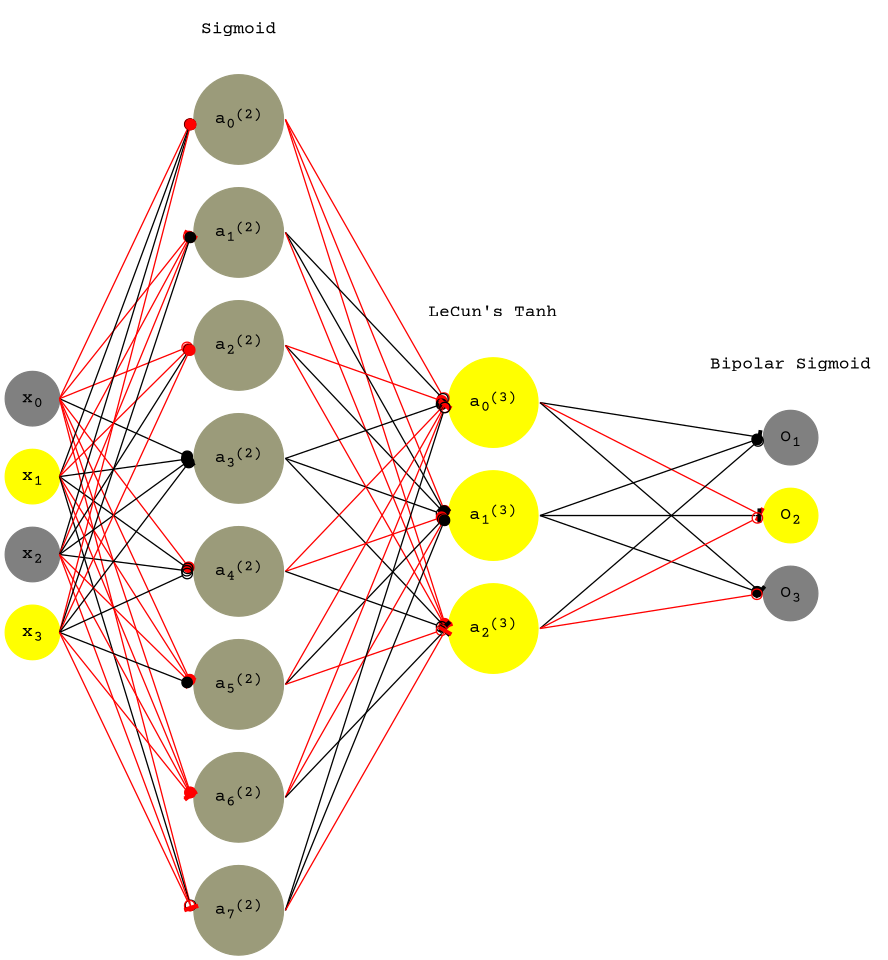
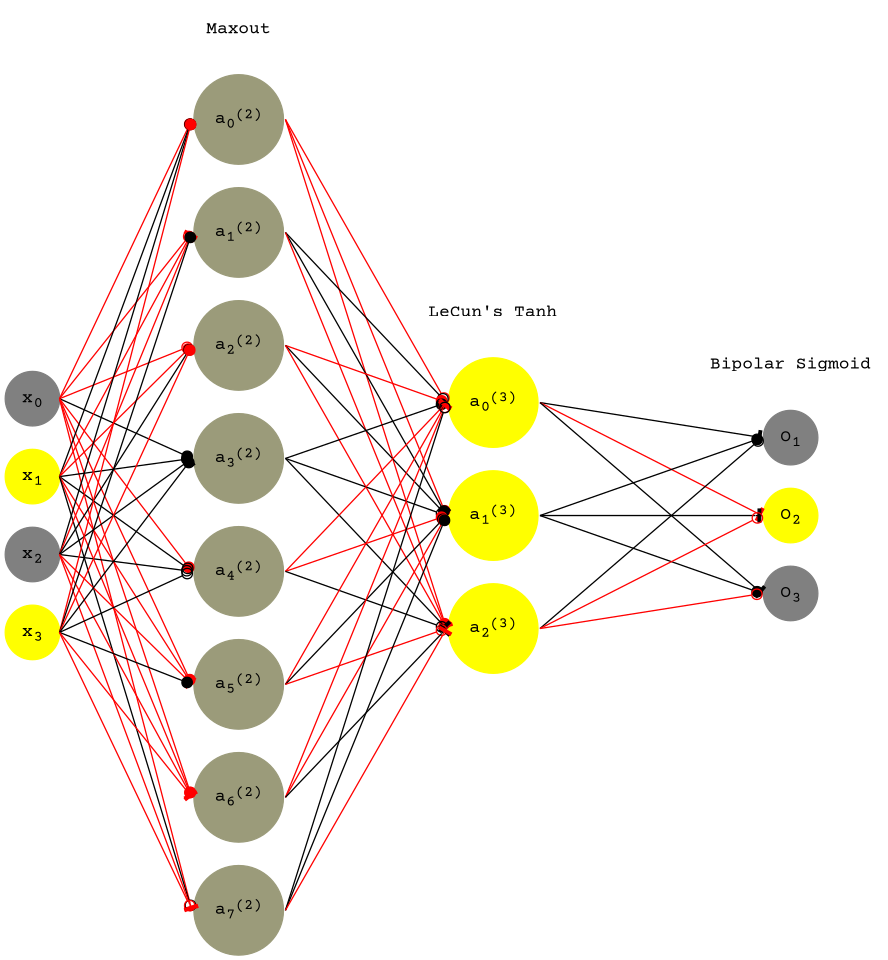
(239, 29) -> (239, 29)
